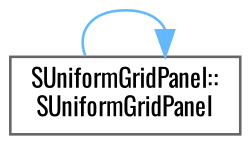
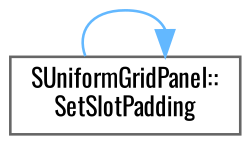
(125, 96) -> (125, 96)
